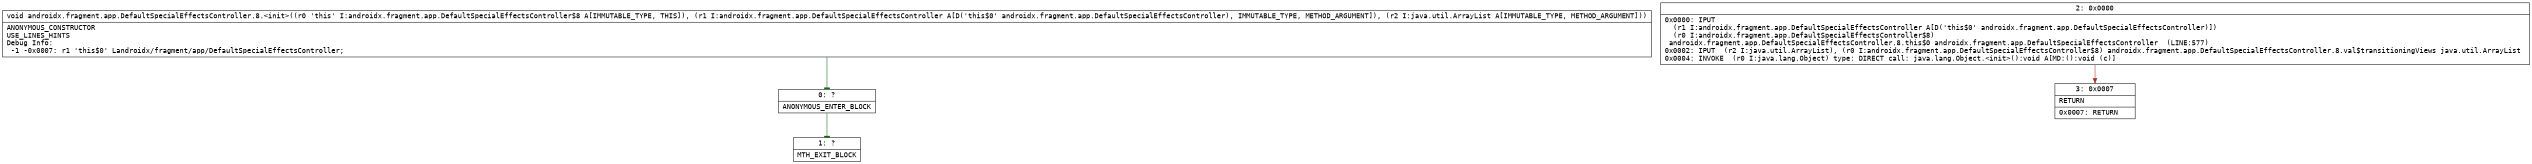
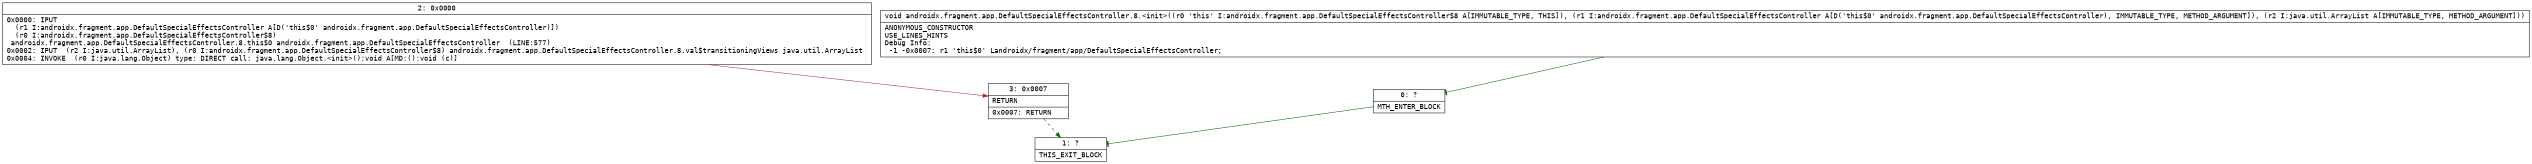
(827, 107) -> (1409, 107)
none -> (1050, 126)
(827, 155) -> (1071, 155)
